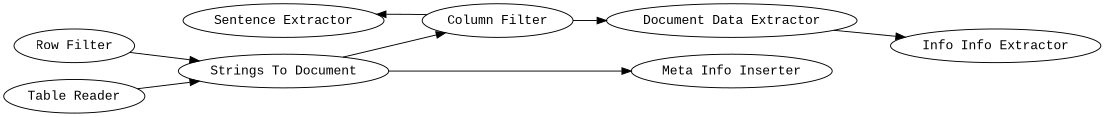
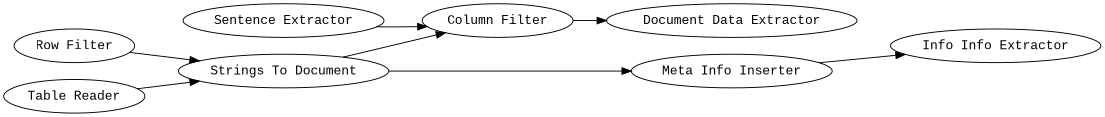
(407, 14) -> (397, 27)
(865, 33) -> (857, 59)
